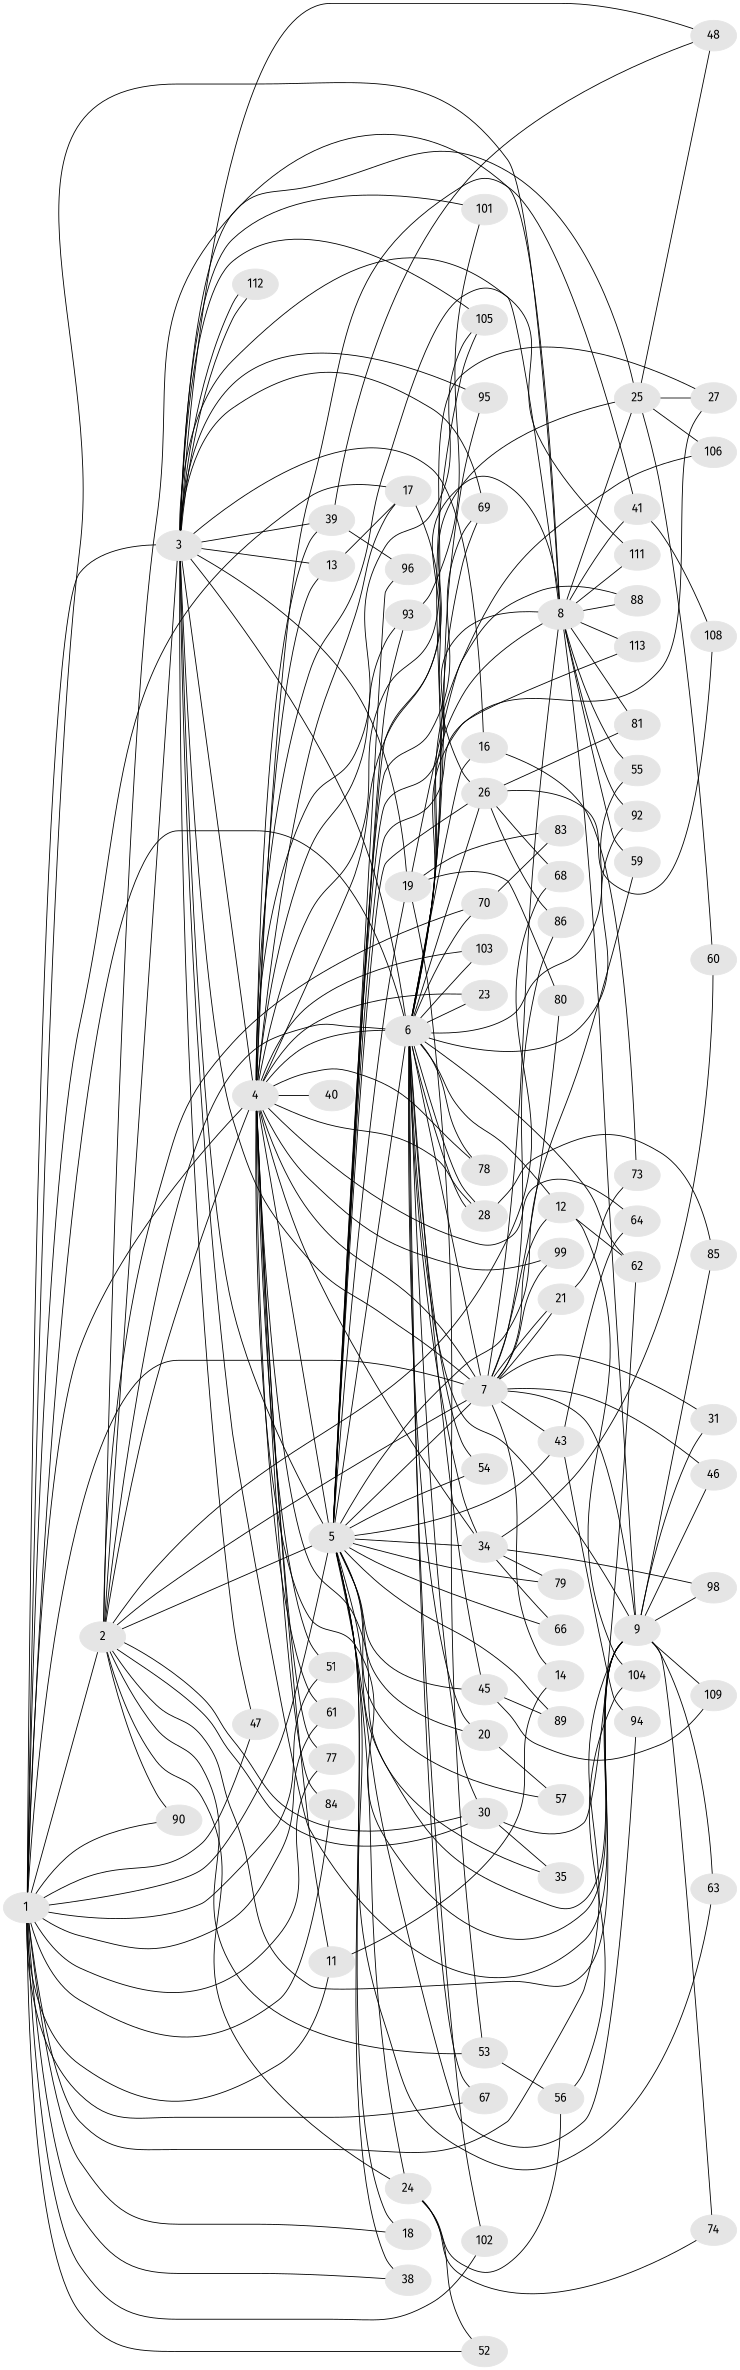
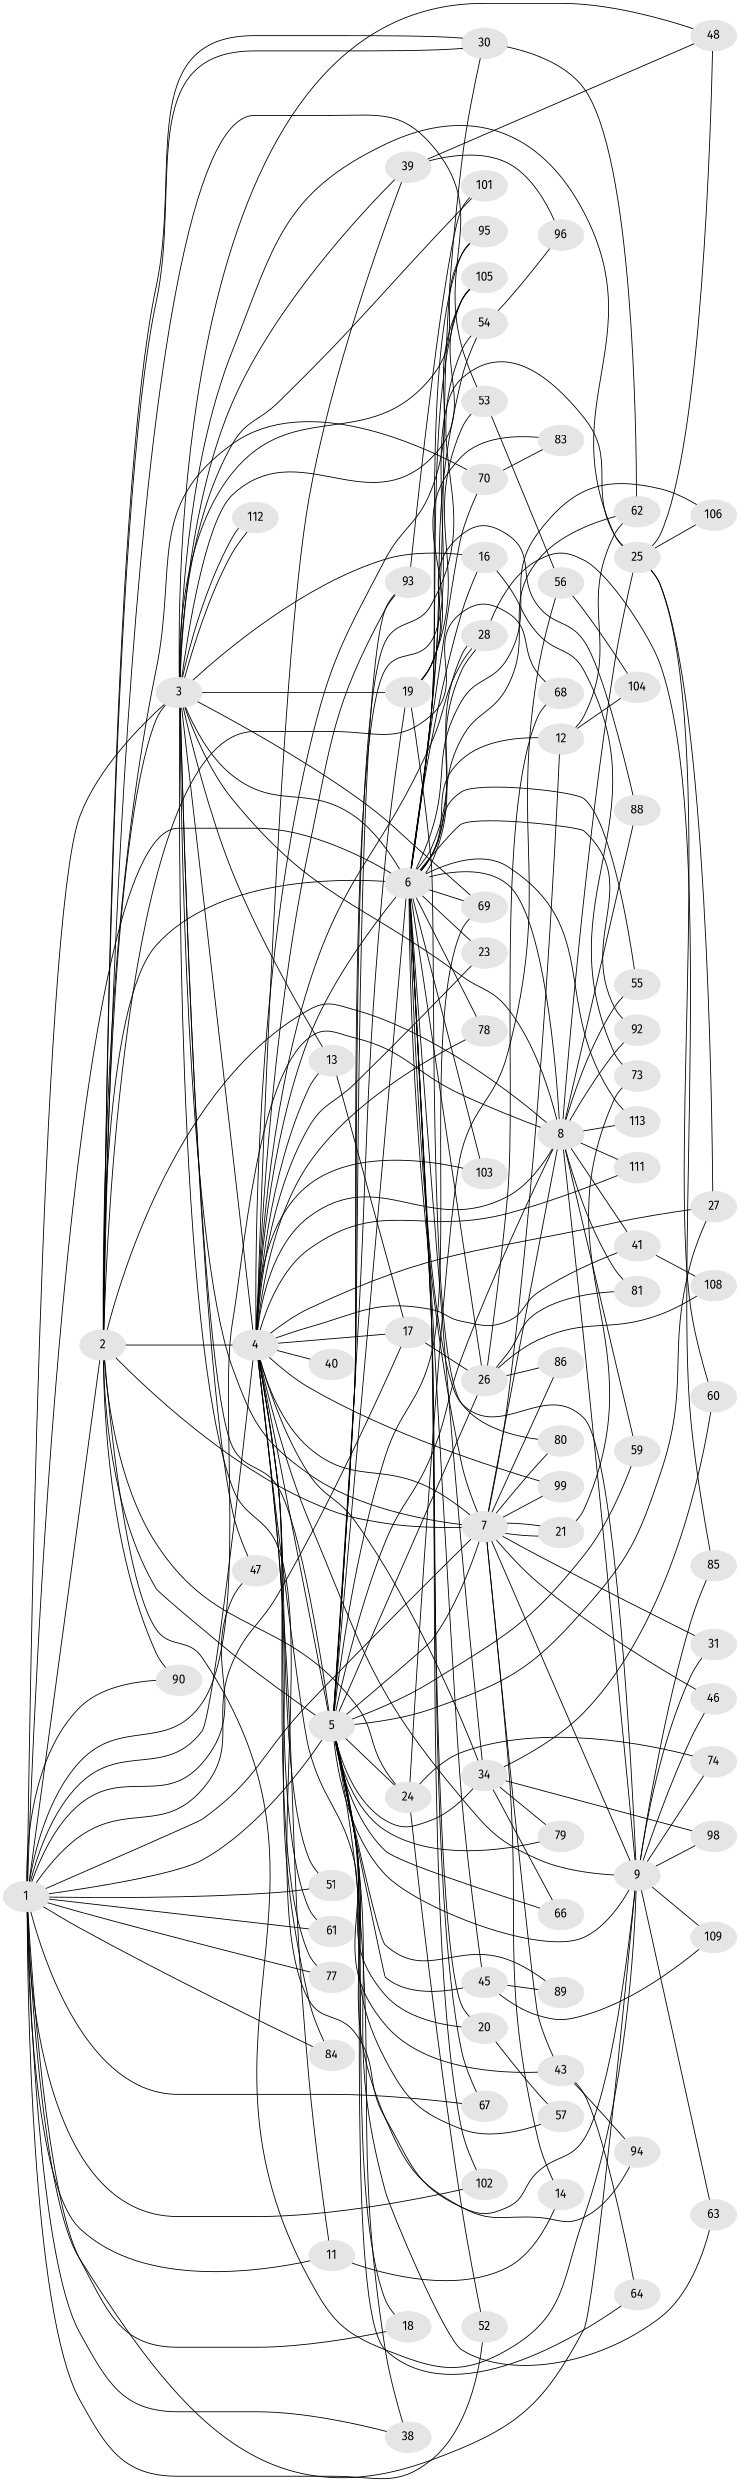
(359, 1050) -> (525, 280)
(561, 1878) -> none
